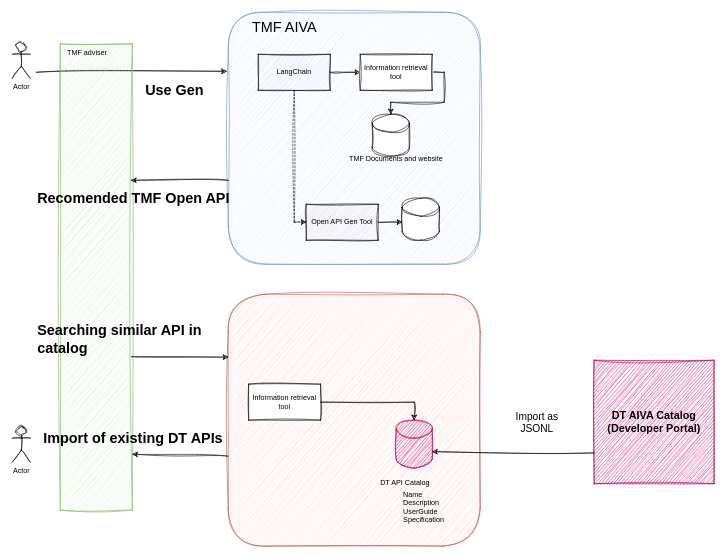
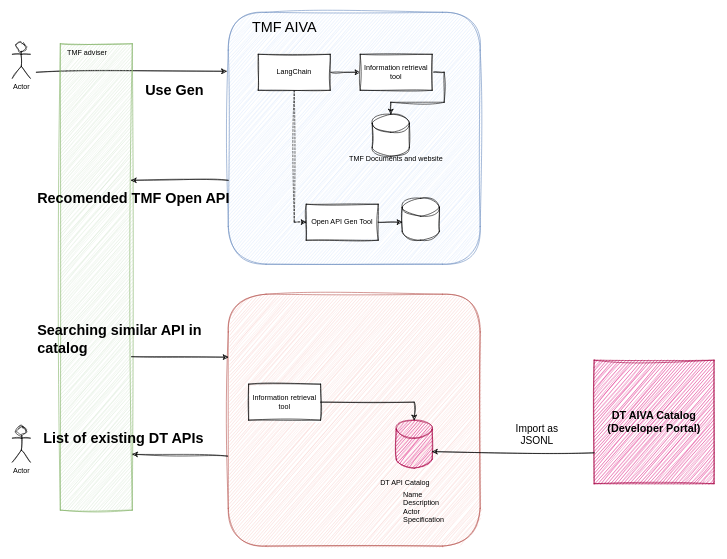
(294, 72) -> (294, 72)
(342, 222) -> (342, 222)
(537, 423) -> (537, 435)
(90, 435) -> (85, 435)
(427, 507) -> (427, 507)
